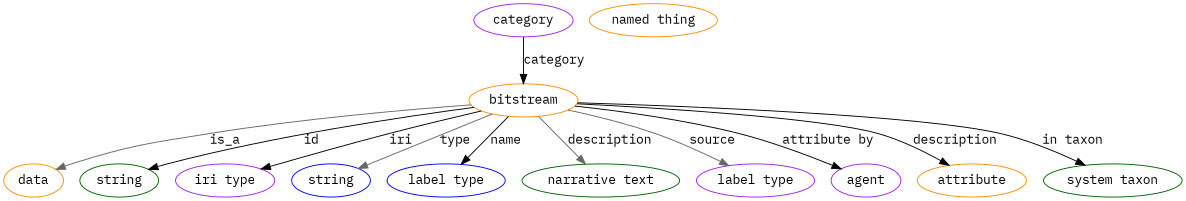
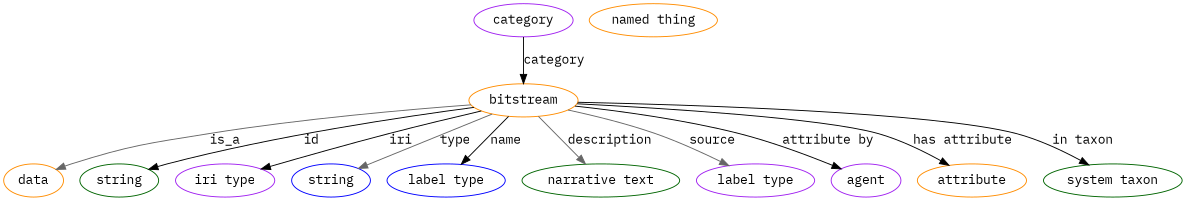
(955, 140) -> (963, 140)
